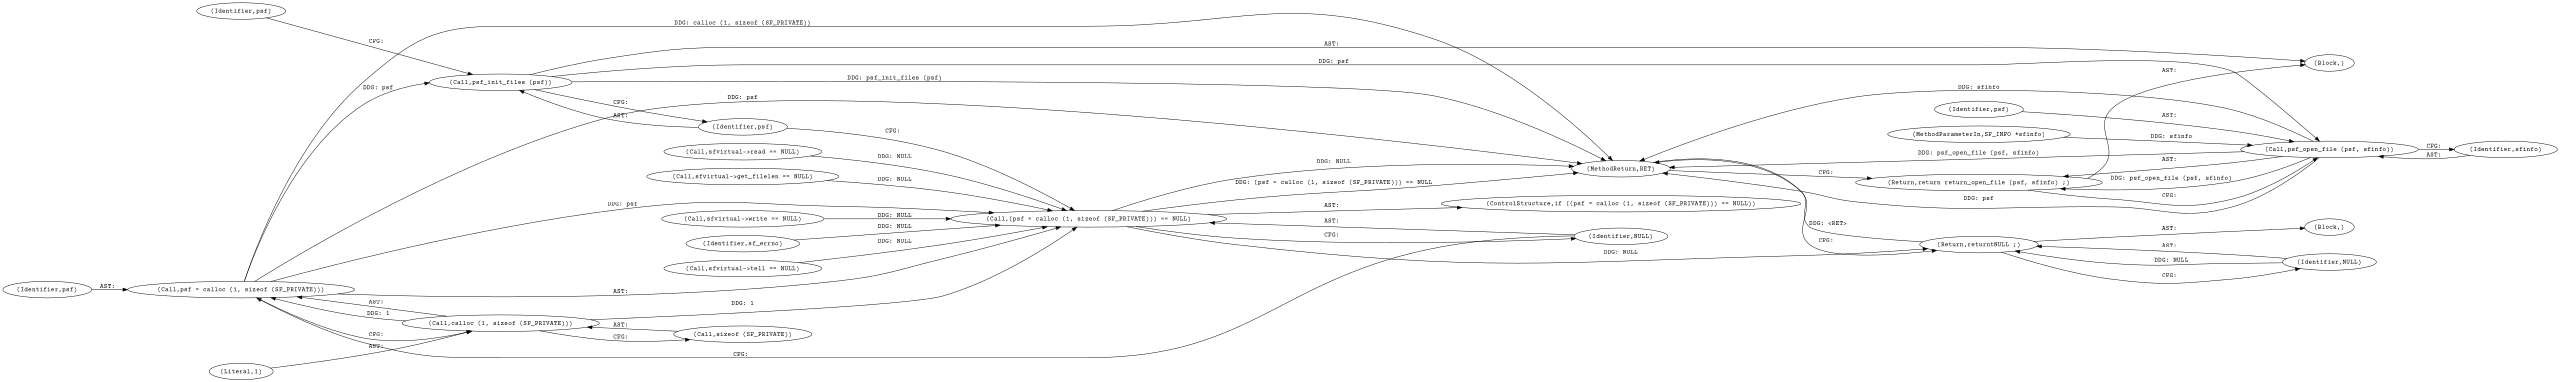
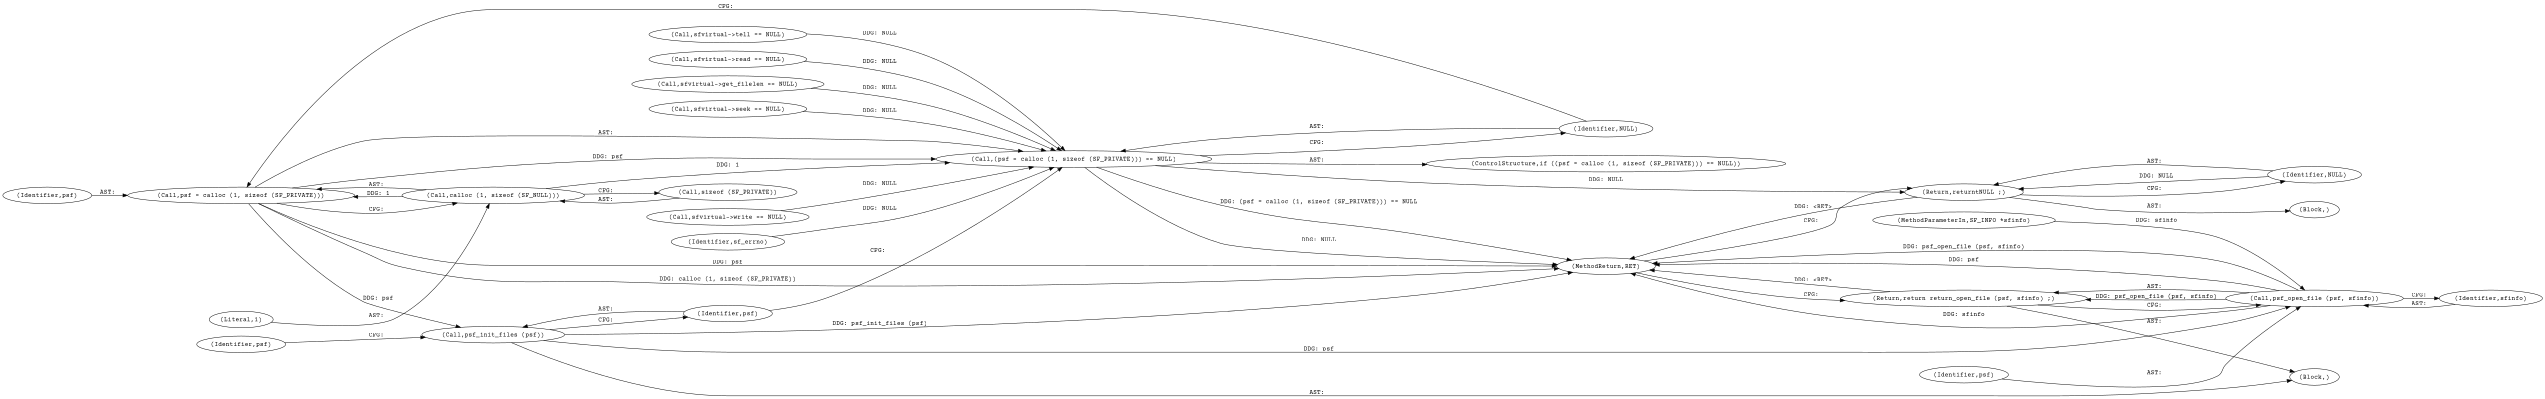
none -> (728, 109)
none -> (1772, 281)
(501, 323) -> (493, 195)
